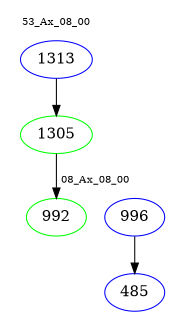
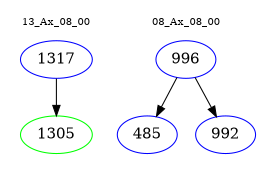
(56, 22) -> (56, 22)
(56, 60) -> (56, 60)
(56, 177) -> (203, 92)
(56, 217) -> (226, 135)
